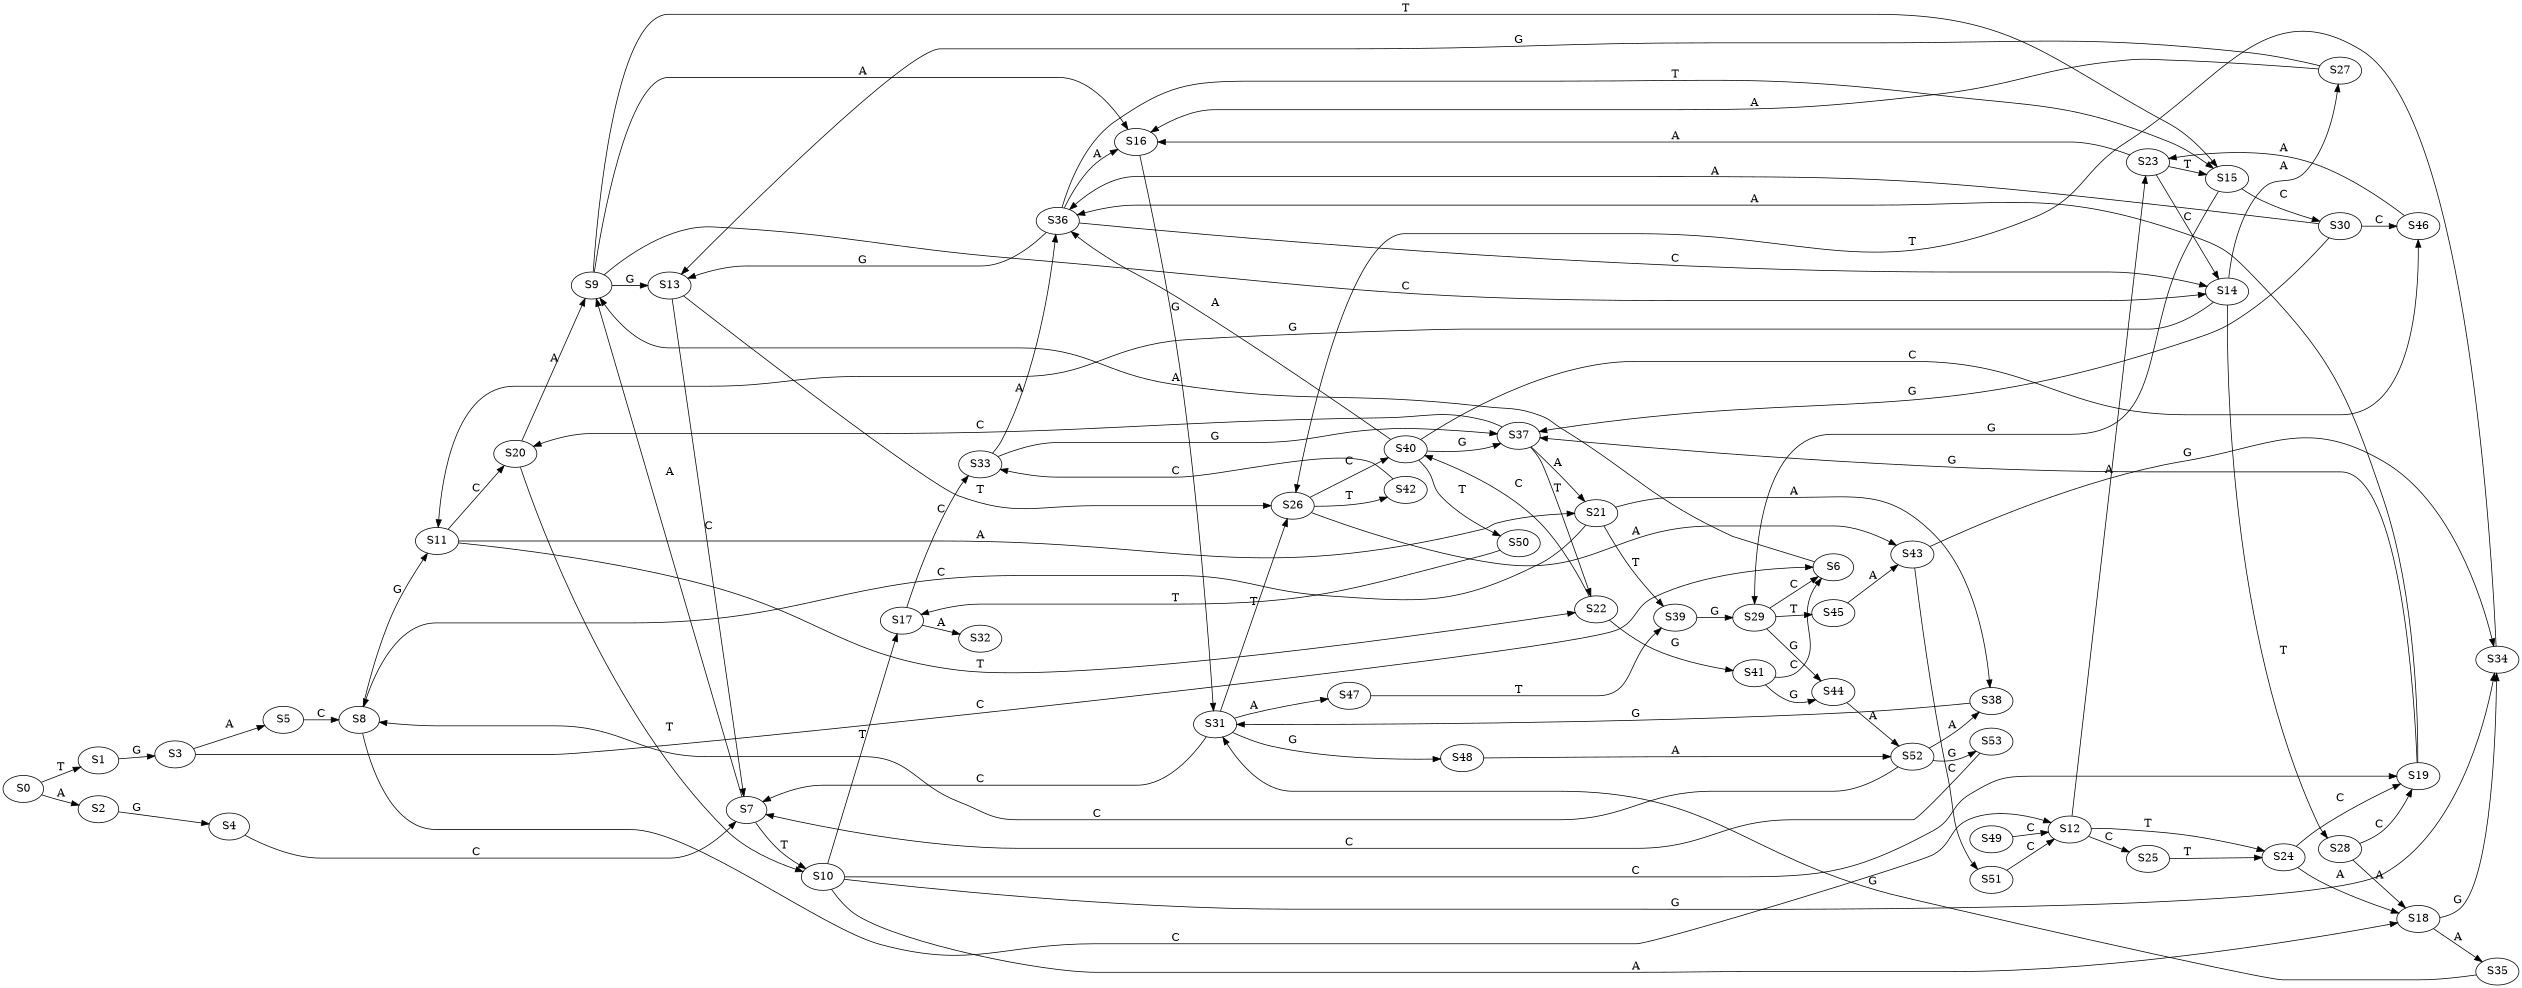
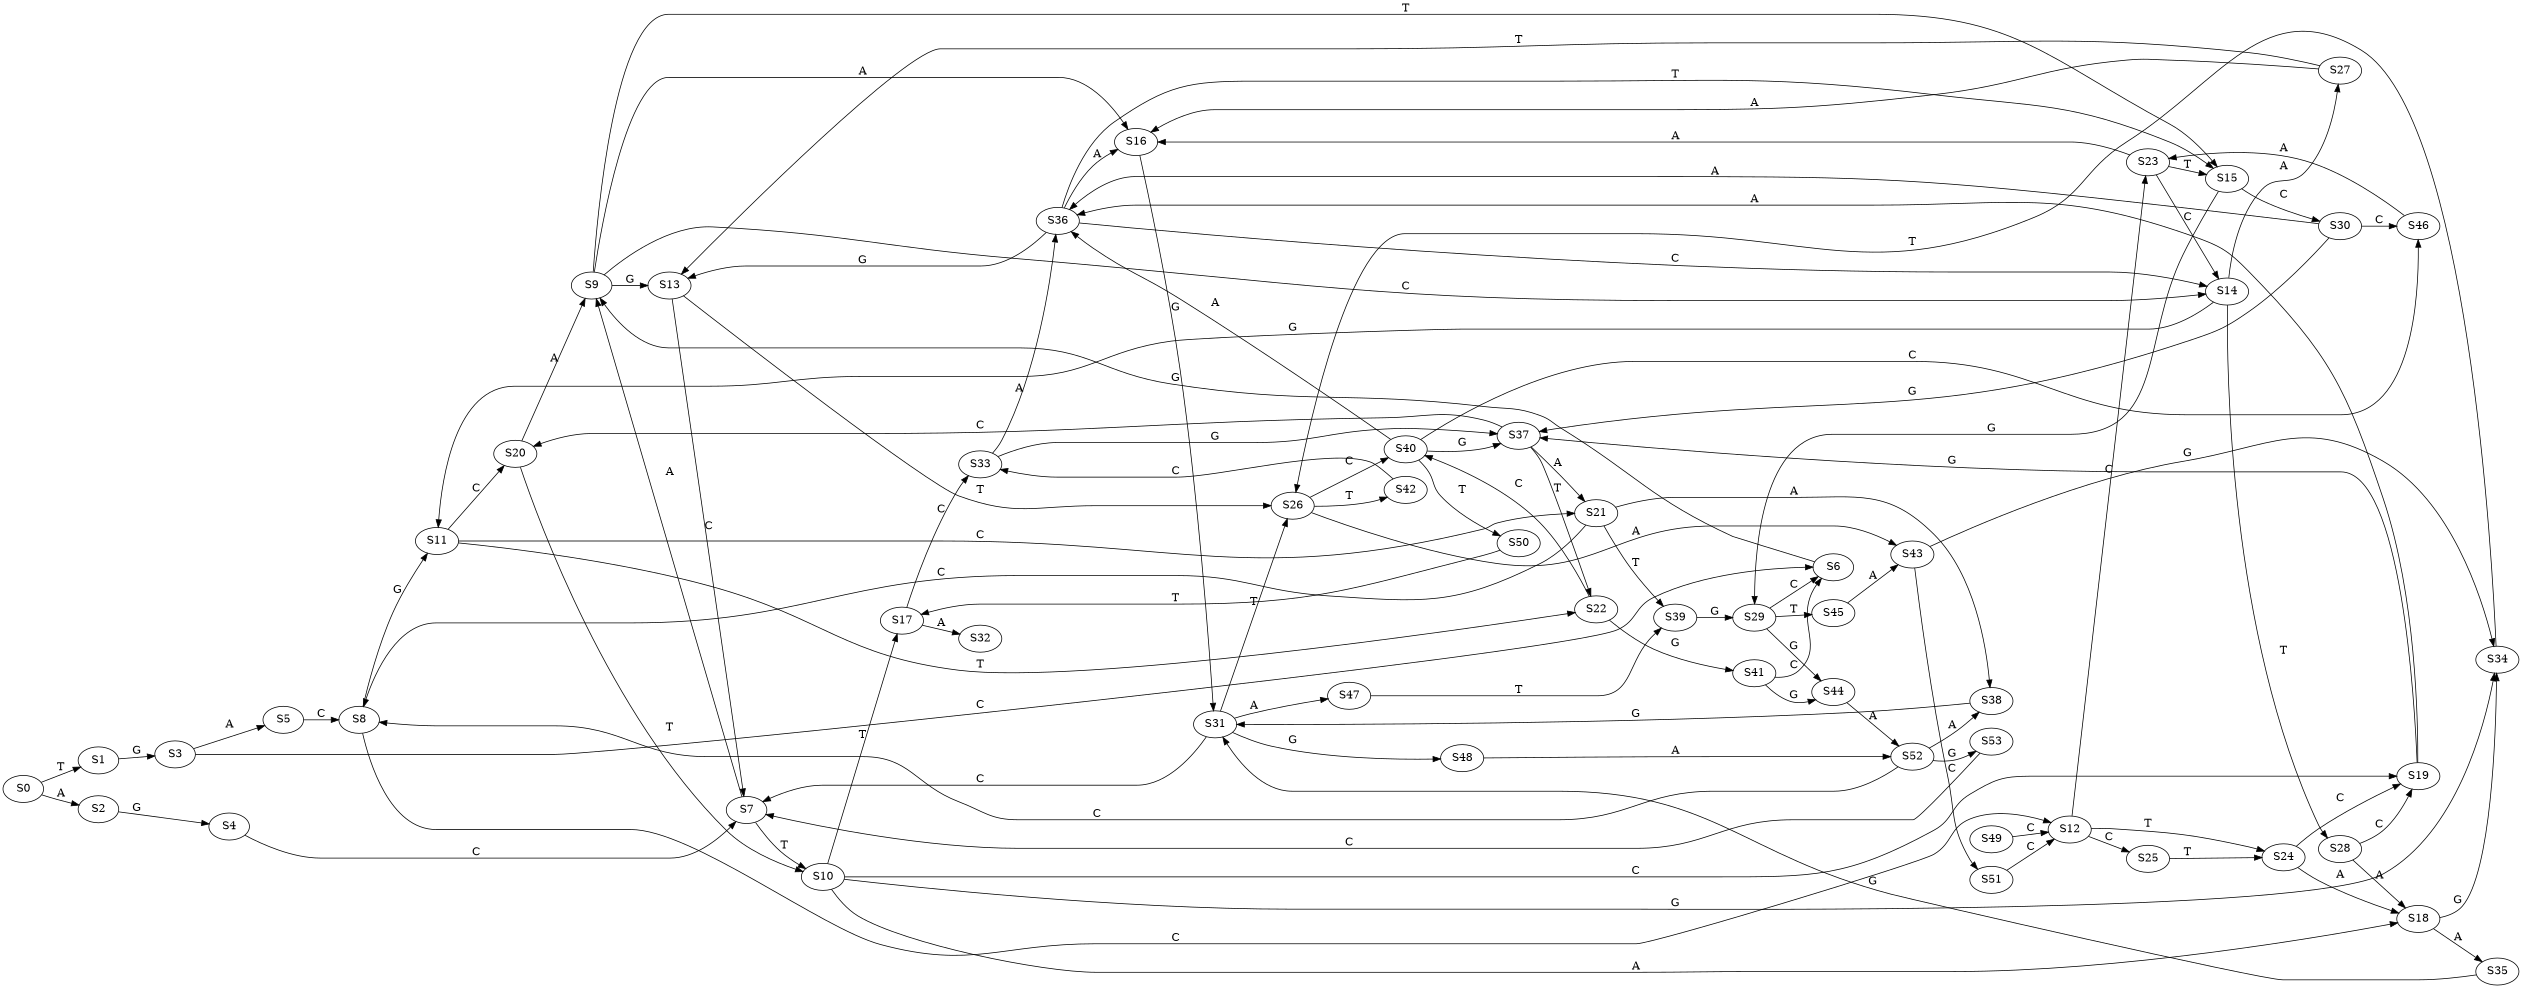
(1519, 40) -> (1519, 40)
(1176, 378) -> (1176, 378)
(2109, 470) -> (2109, 470)
(980, 535) -> (980, 535)
